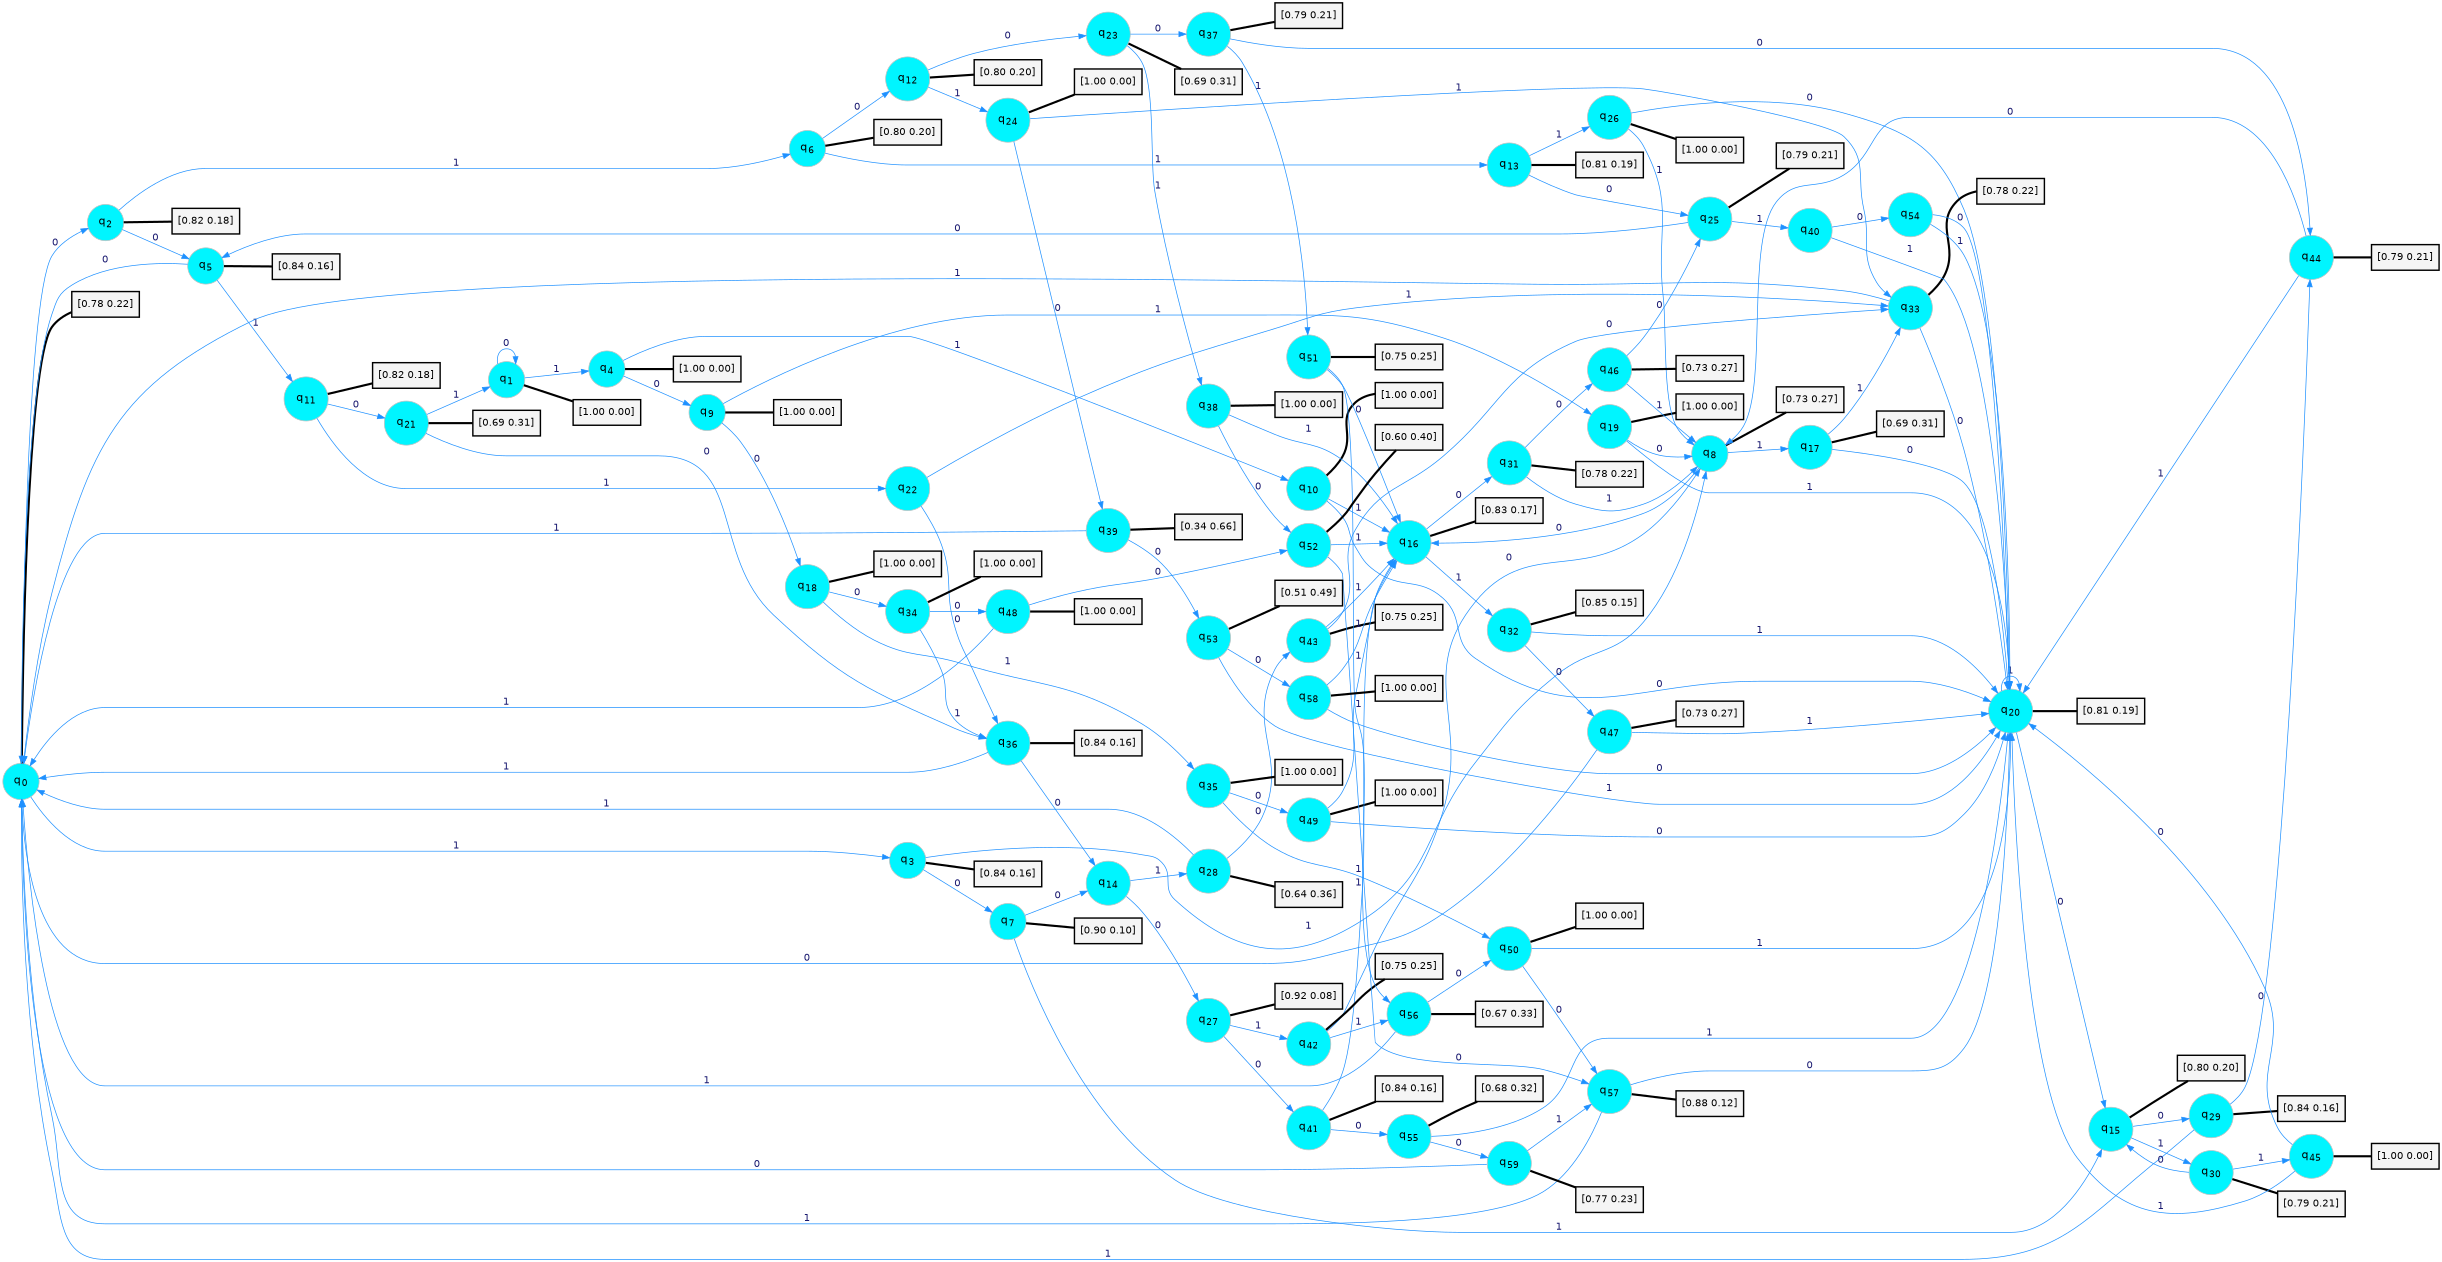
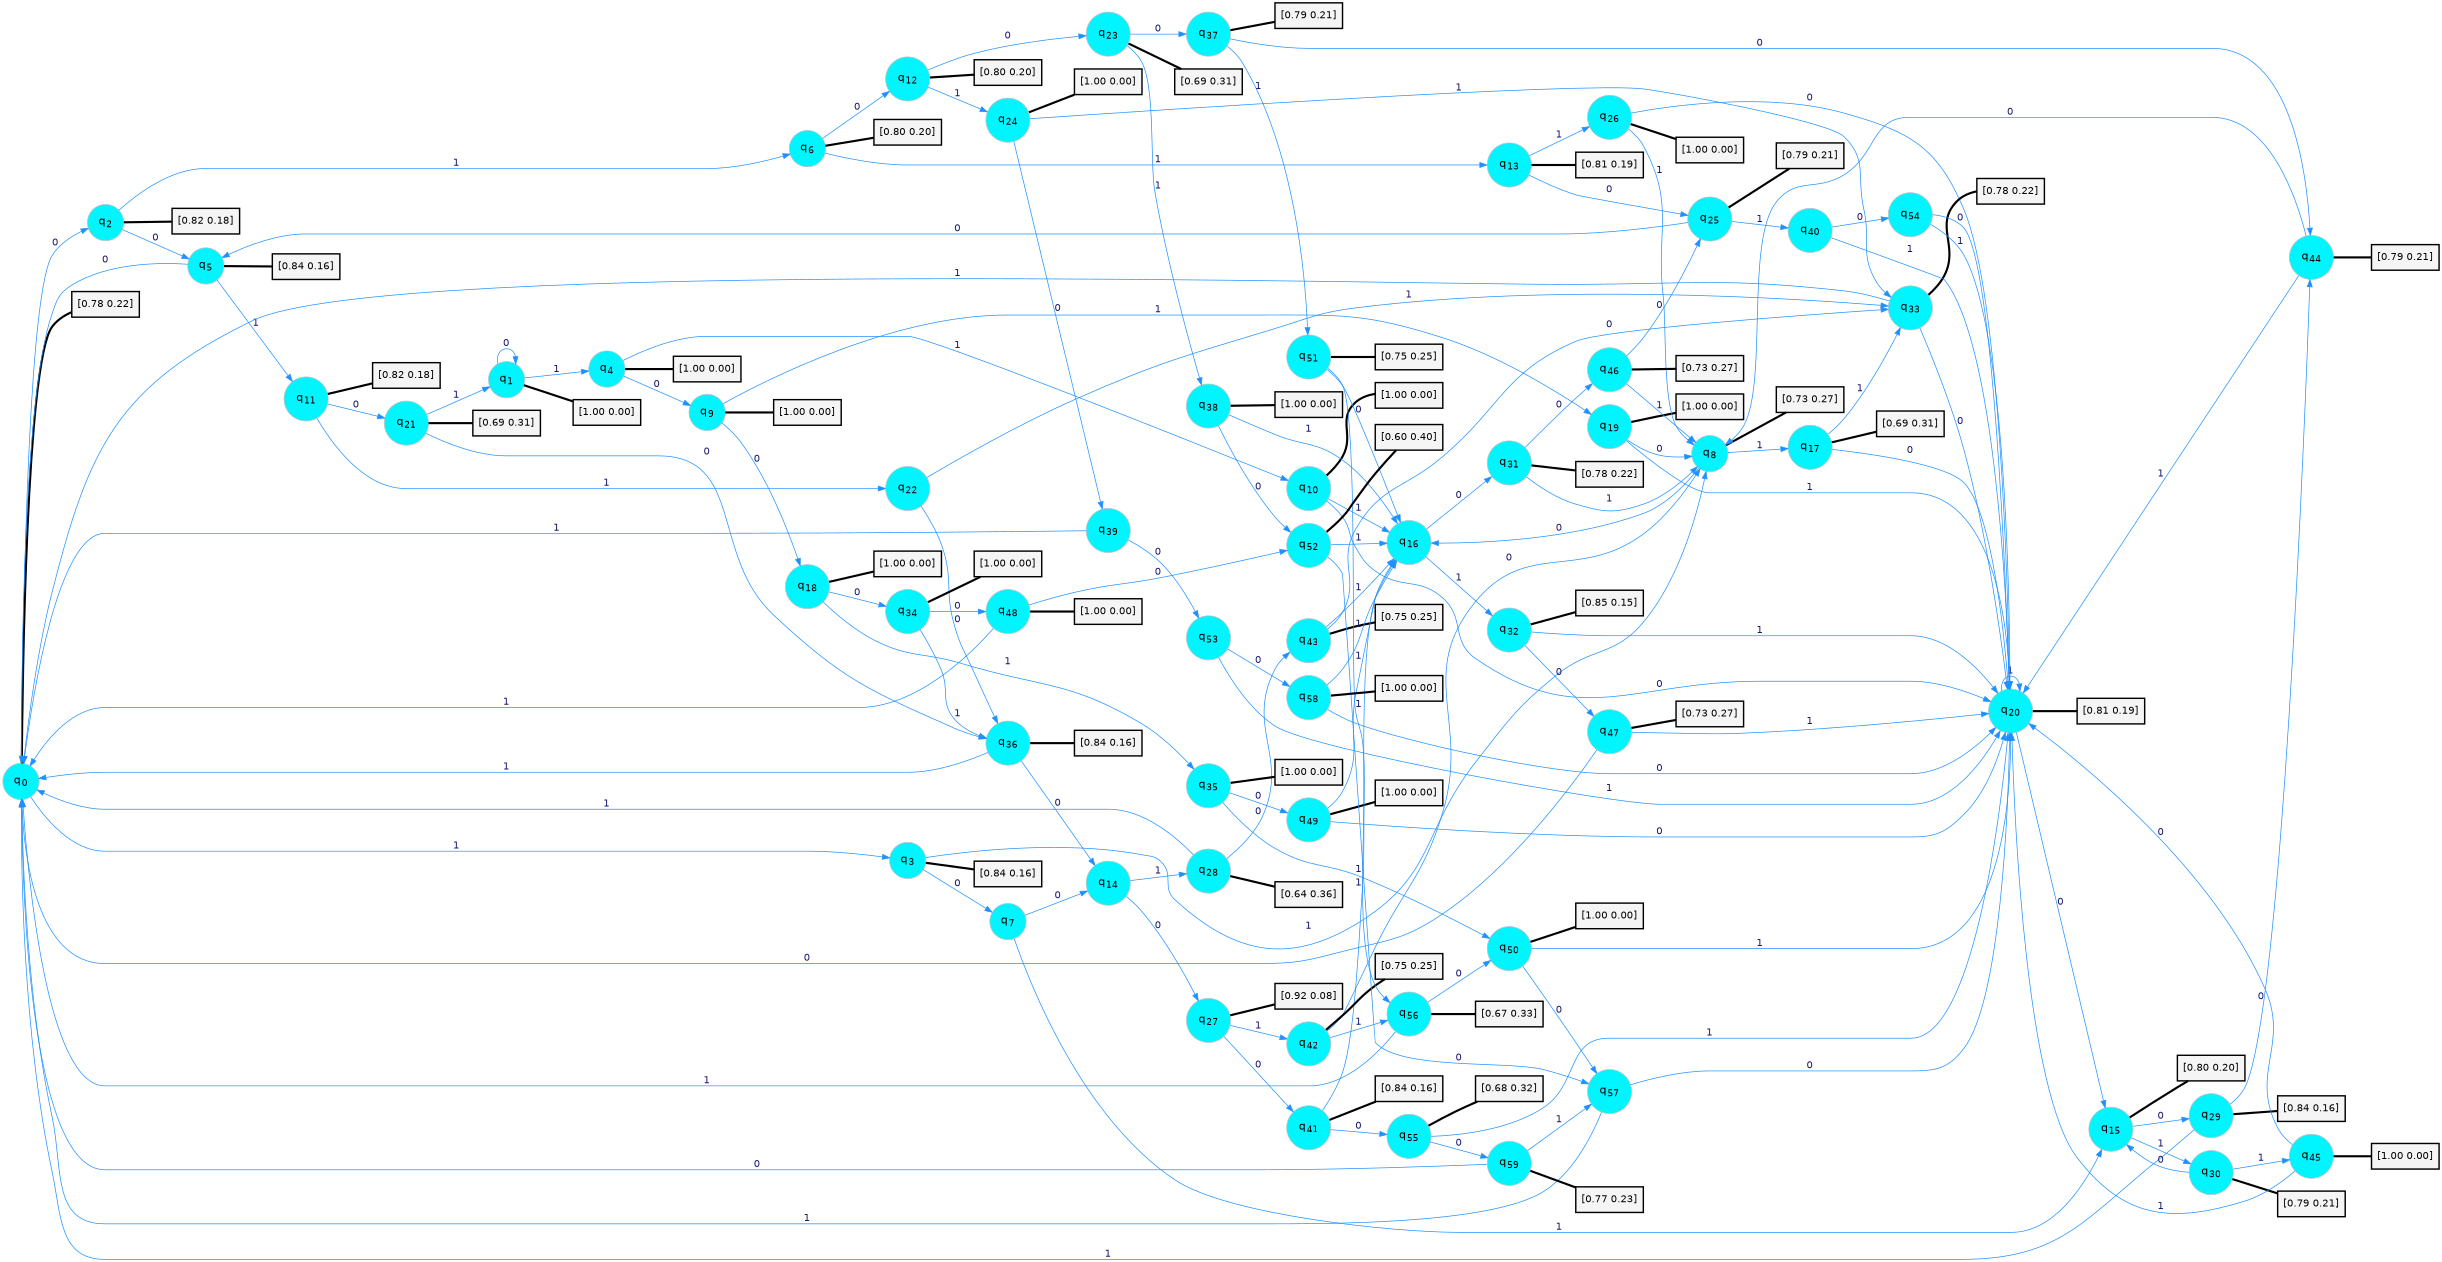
(1509, 511) -> none
(1208, 527) -> none
(1309, 593) -> none
(1108, 931) -> none
(1710, 1104) -> none
